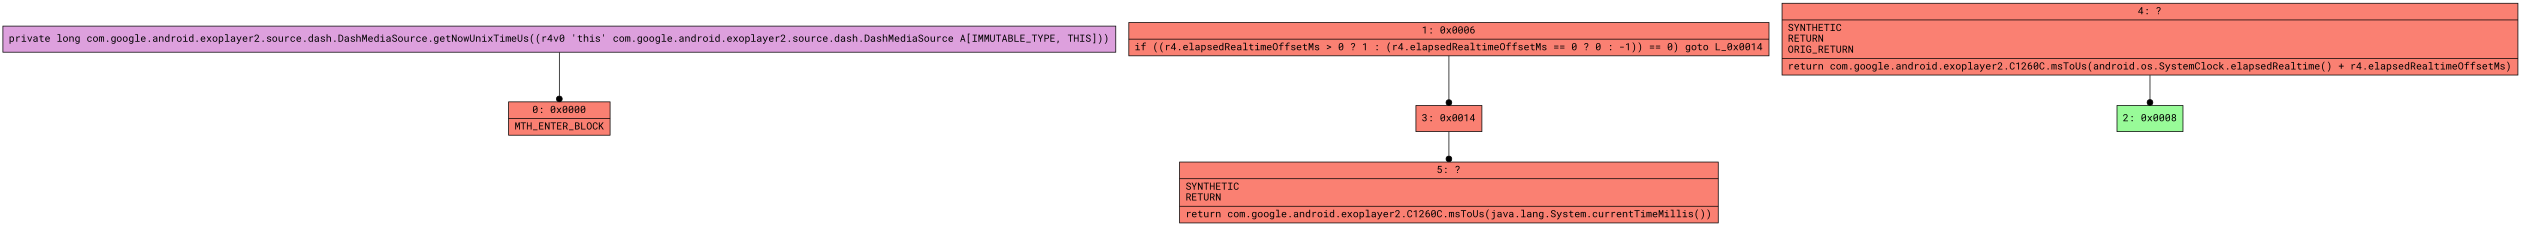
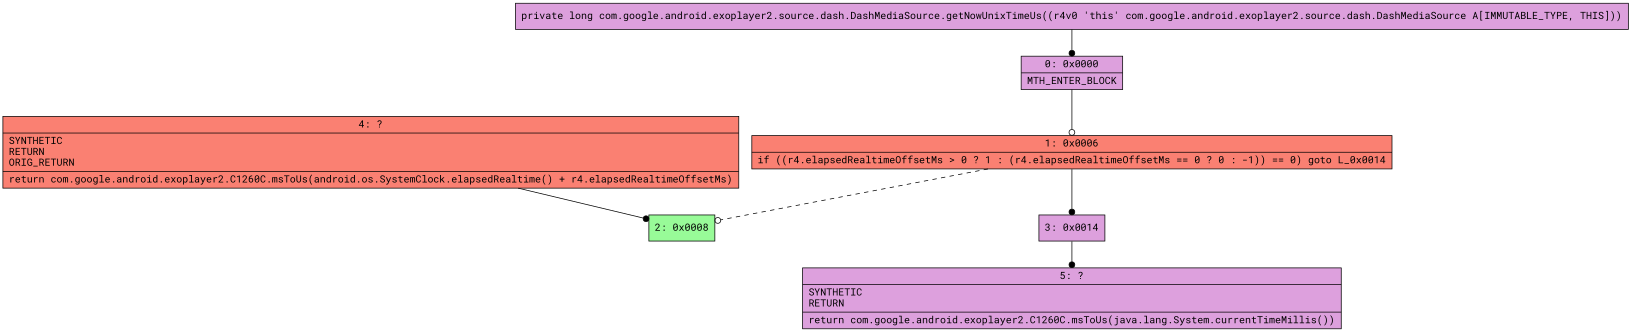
none -> (1072, 109)
(559, 119) -> (1072, 73)
(1449, 119) -> (1072, 228)
(1449, 192) -> (1072, 298)
none -> (854, 194)
